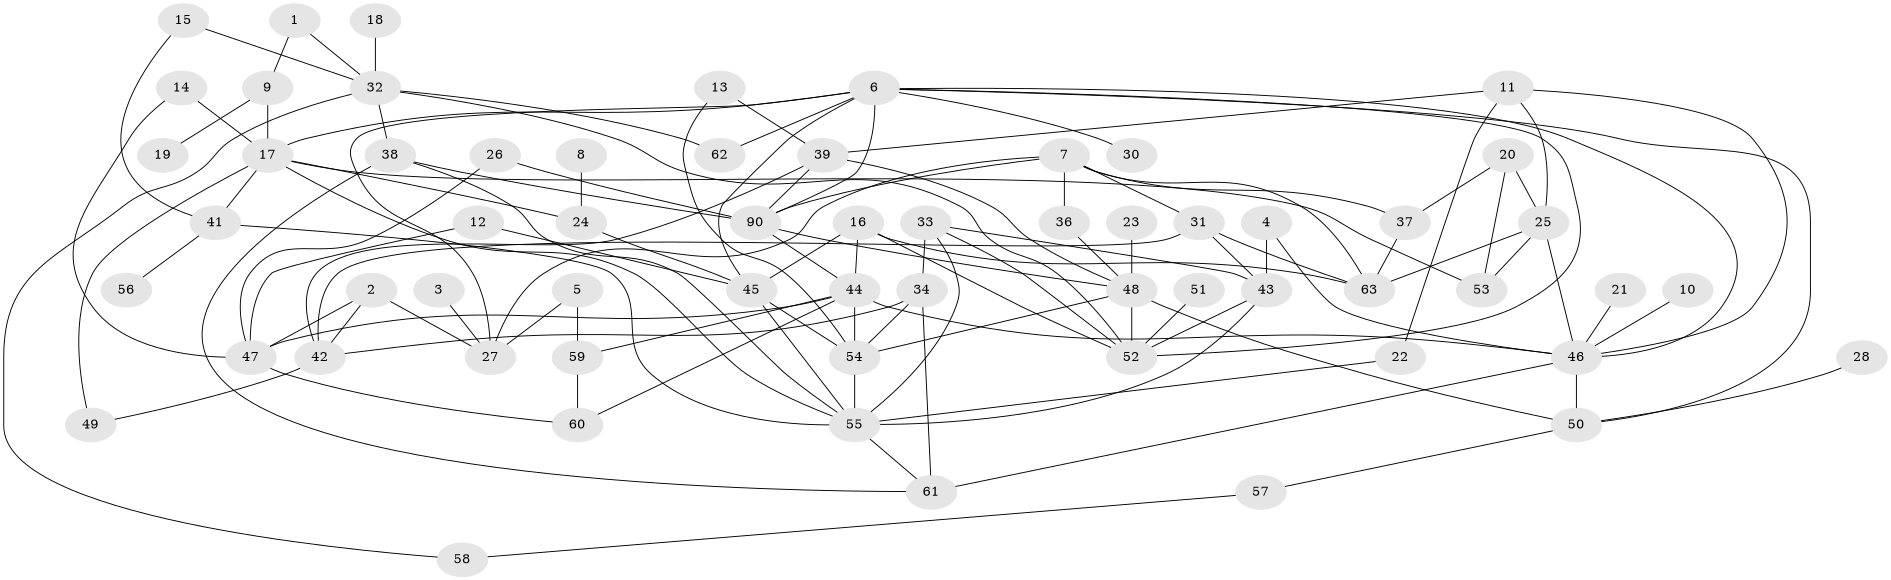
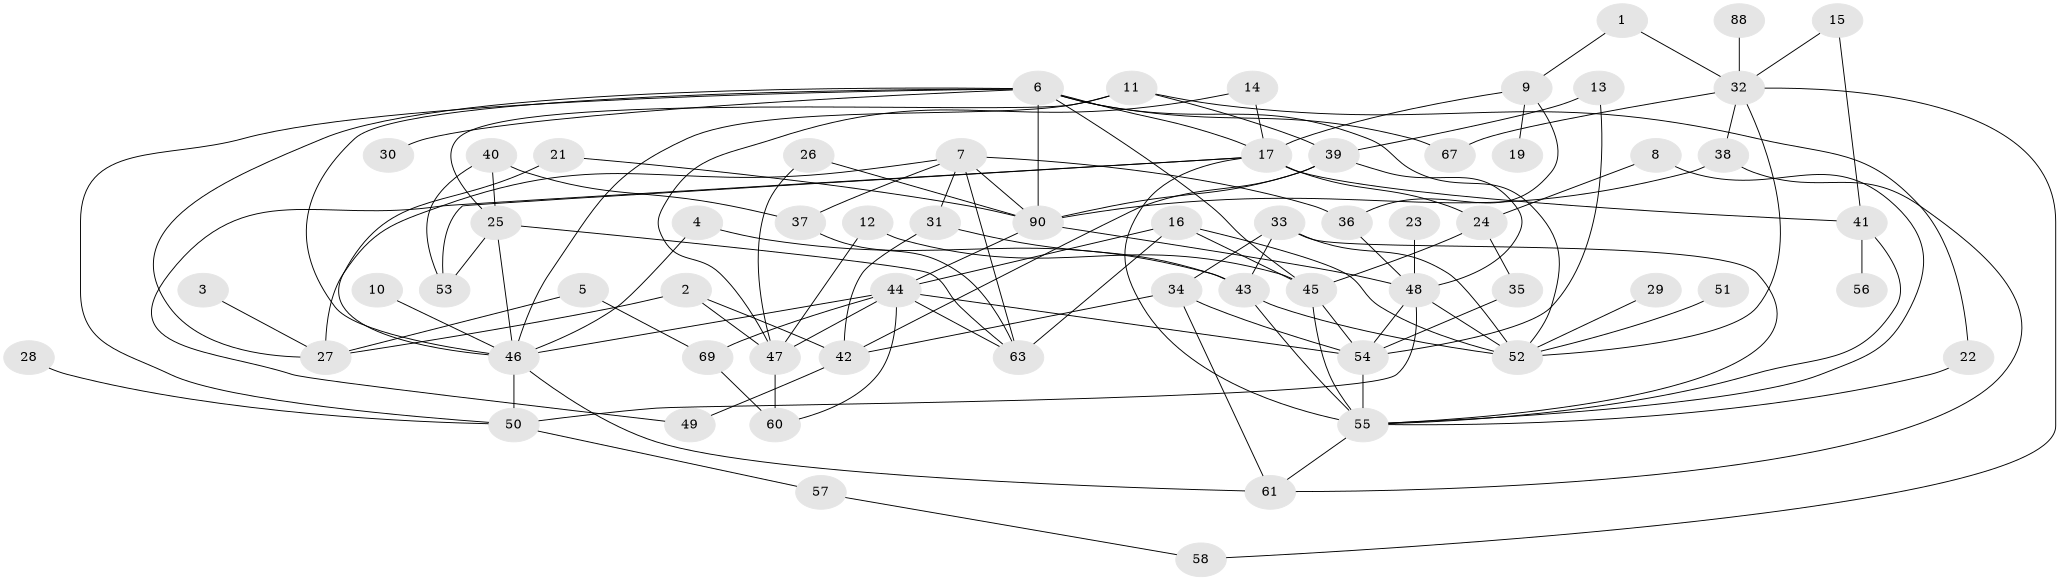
(375, 21) -> (1739, 21)
(720, 155) -> (1450, 155)
(1508, 155) -> (491, 155)
none -> (854, 188)
none -> (1526, 193)
(1283, 259) -> (957, 324)
(686, 279) -> (1831, 370)
none -> (1517, 290)
none -> (1656, 290)
(578, 358) -> (708, 358)
